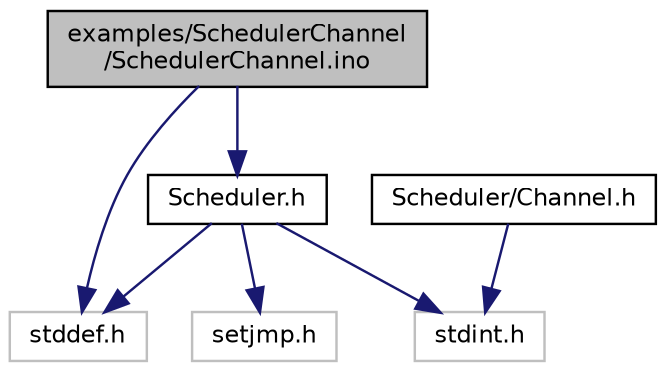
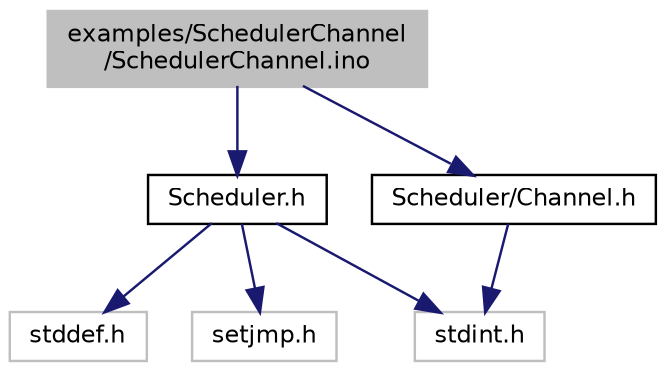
(237, 49) -> (237, 49)
(126, 177) -> (377, 125)
